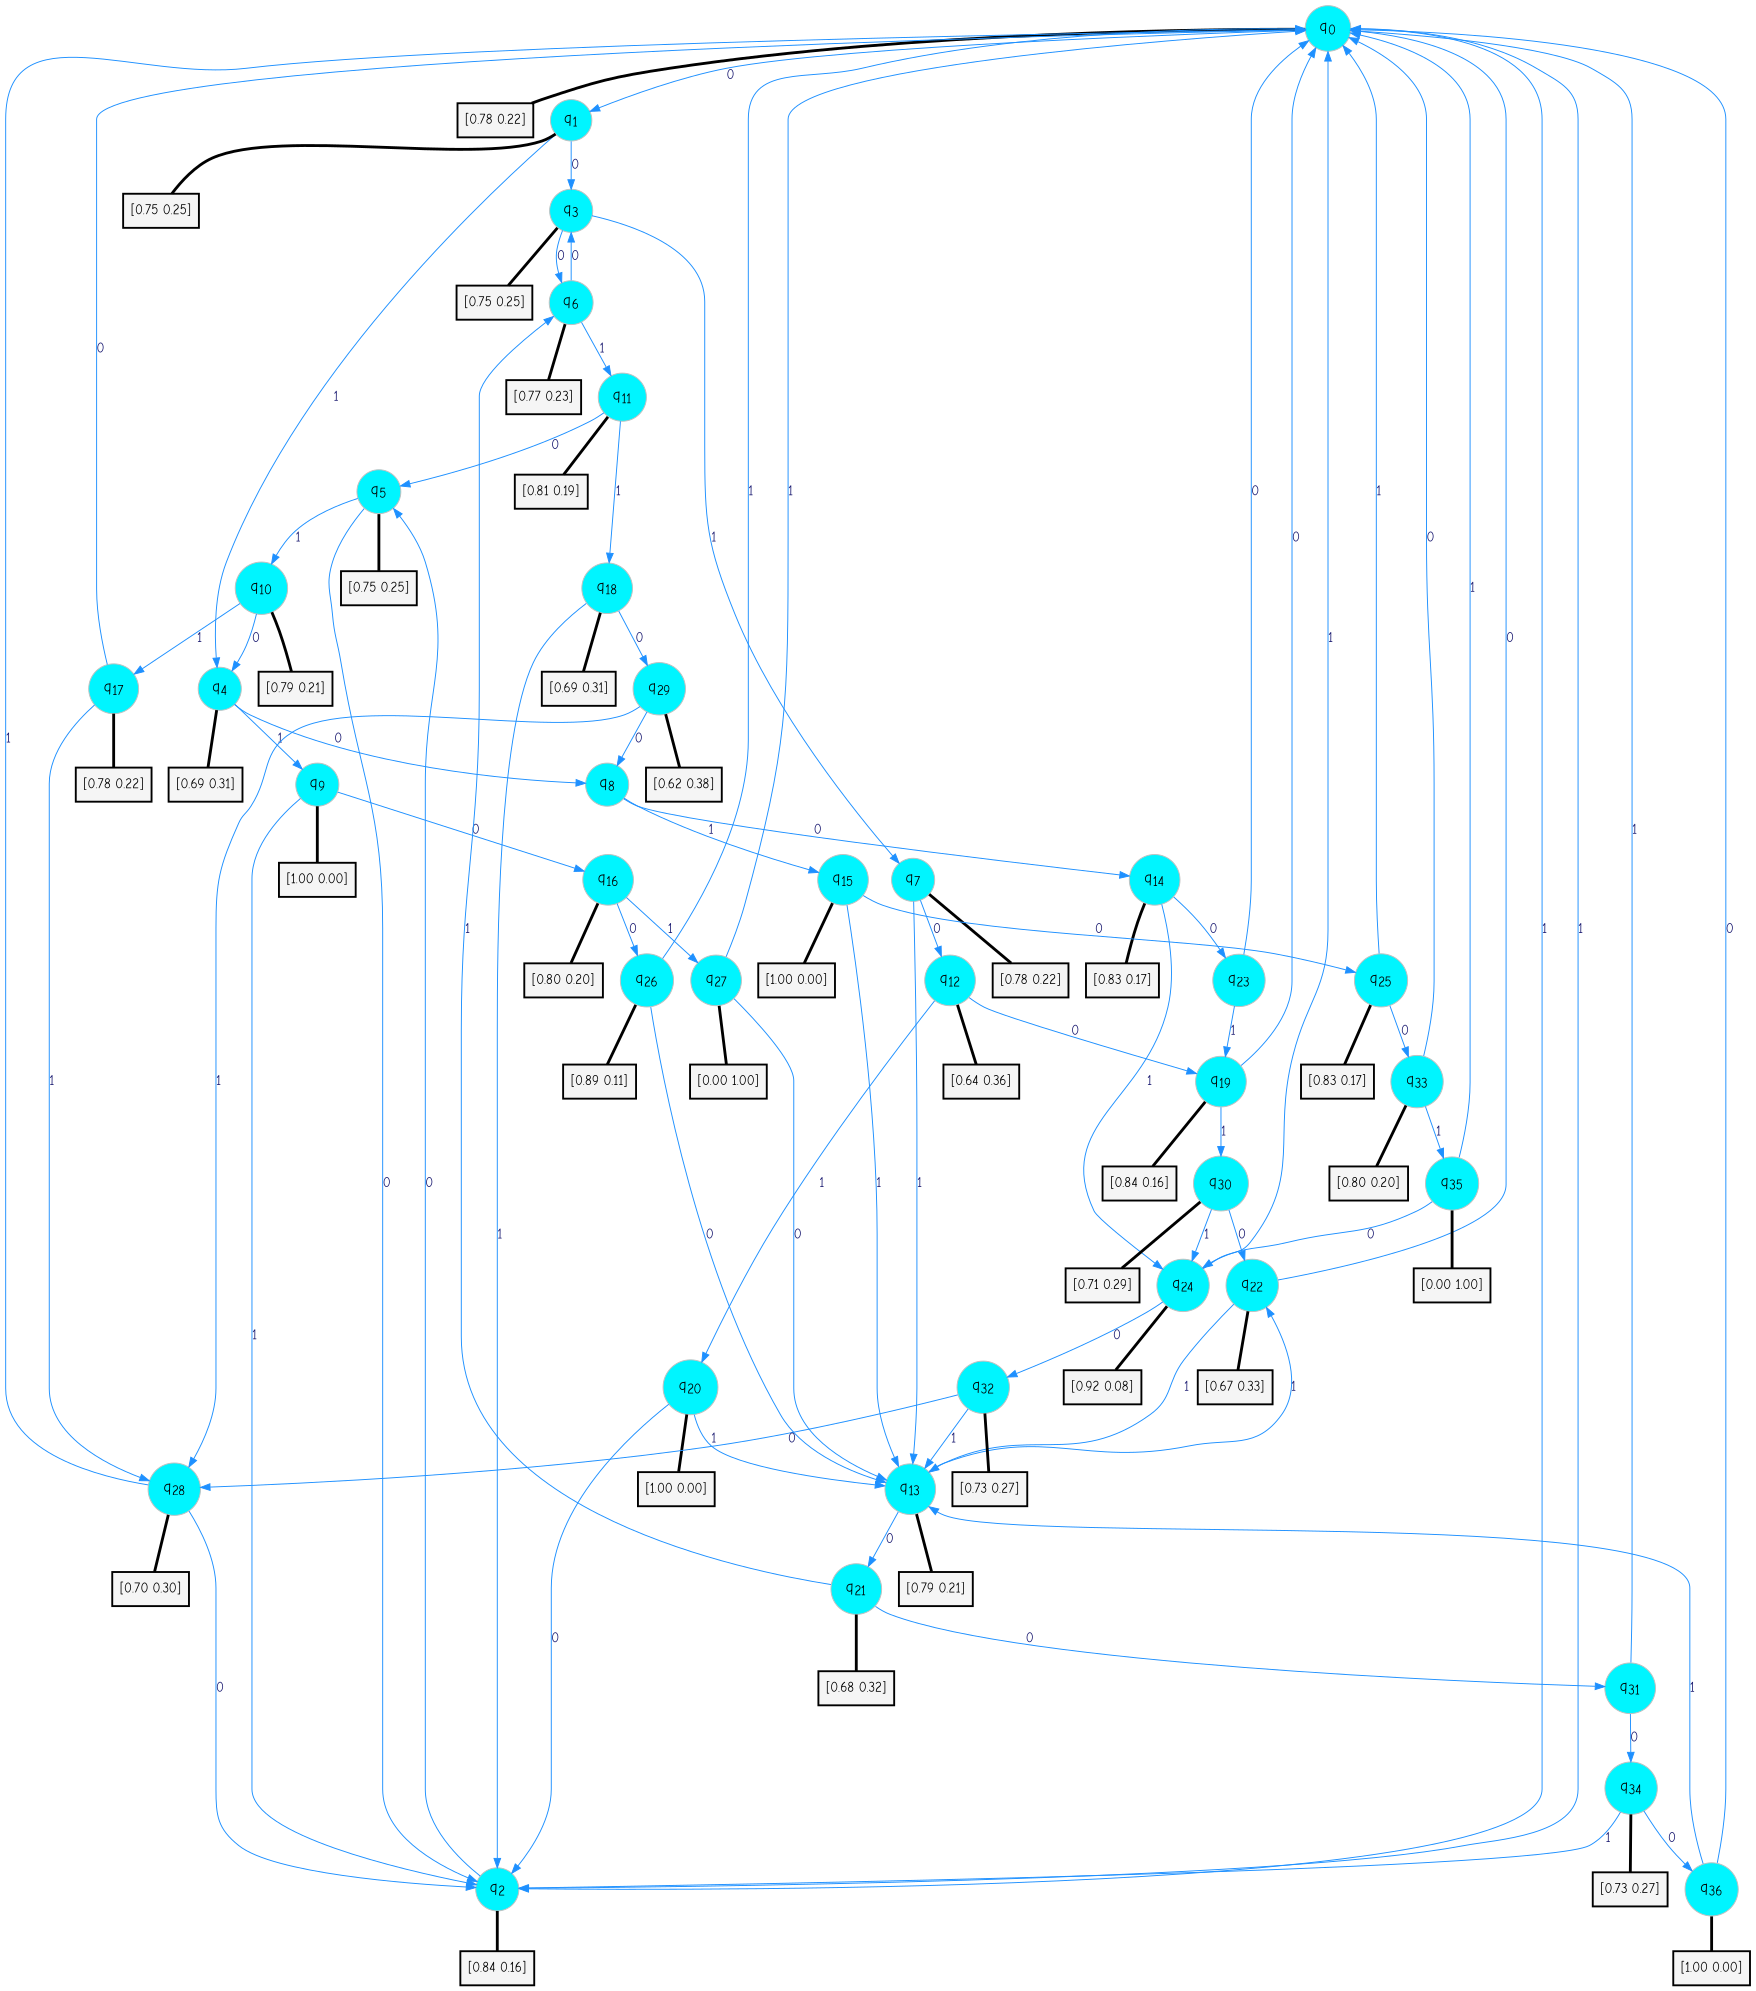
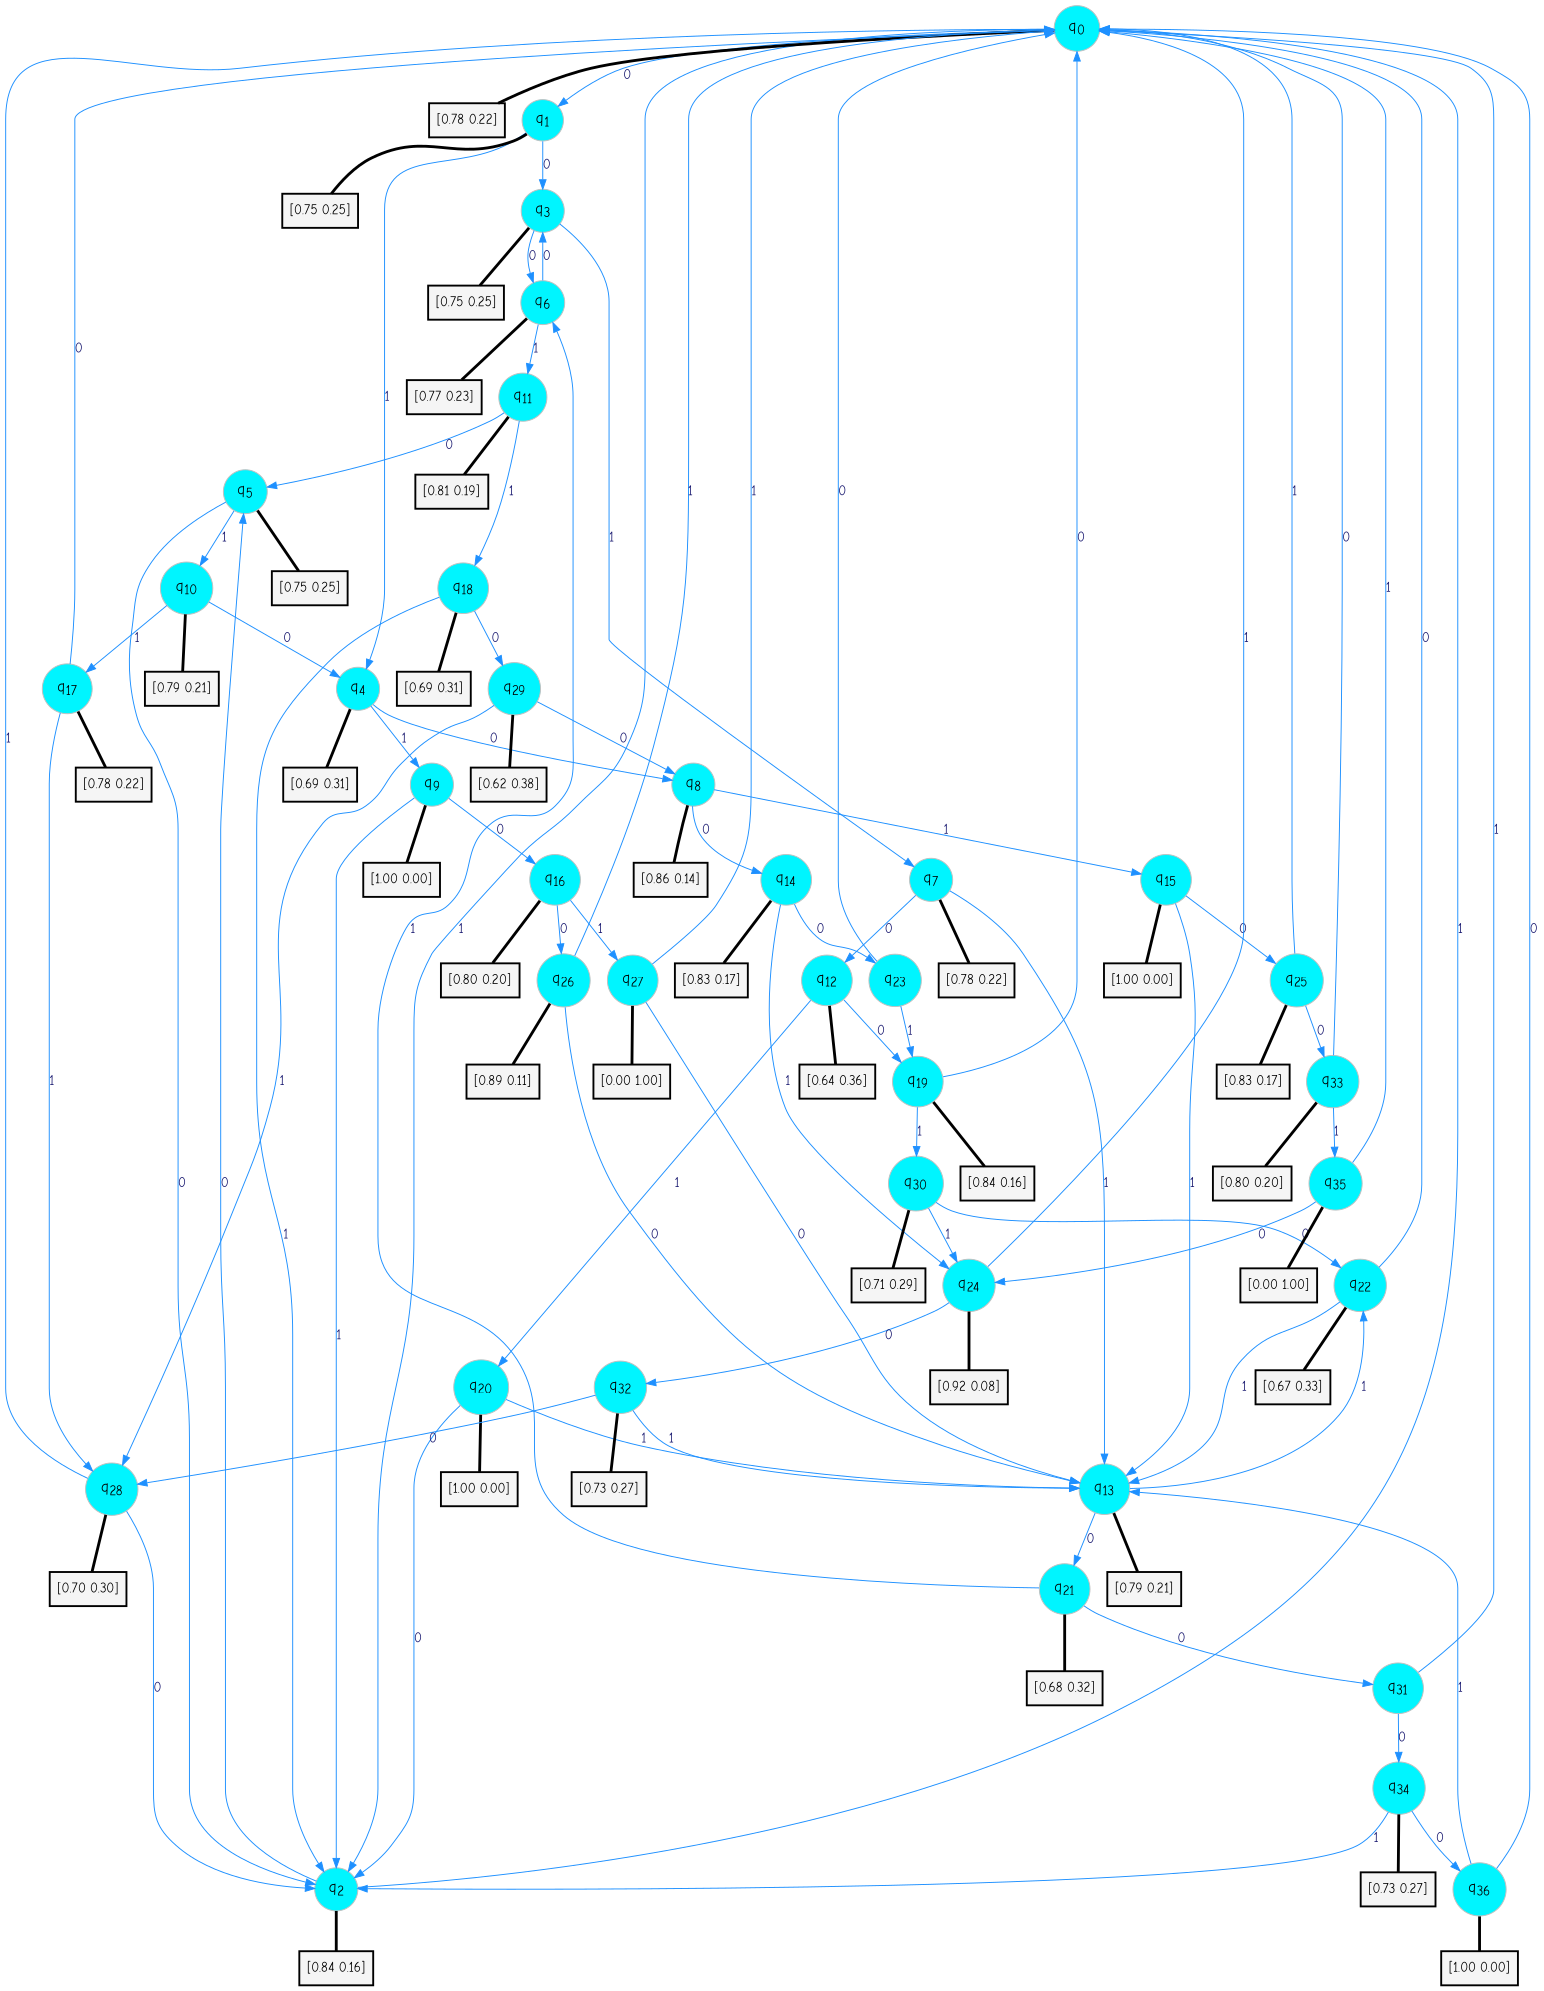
none -> (671, 880)
